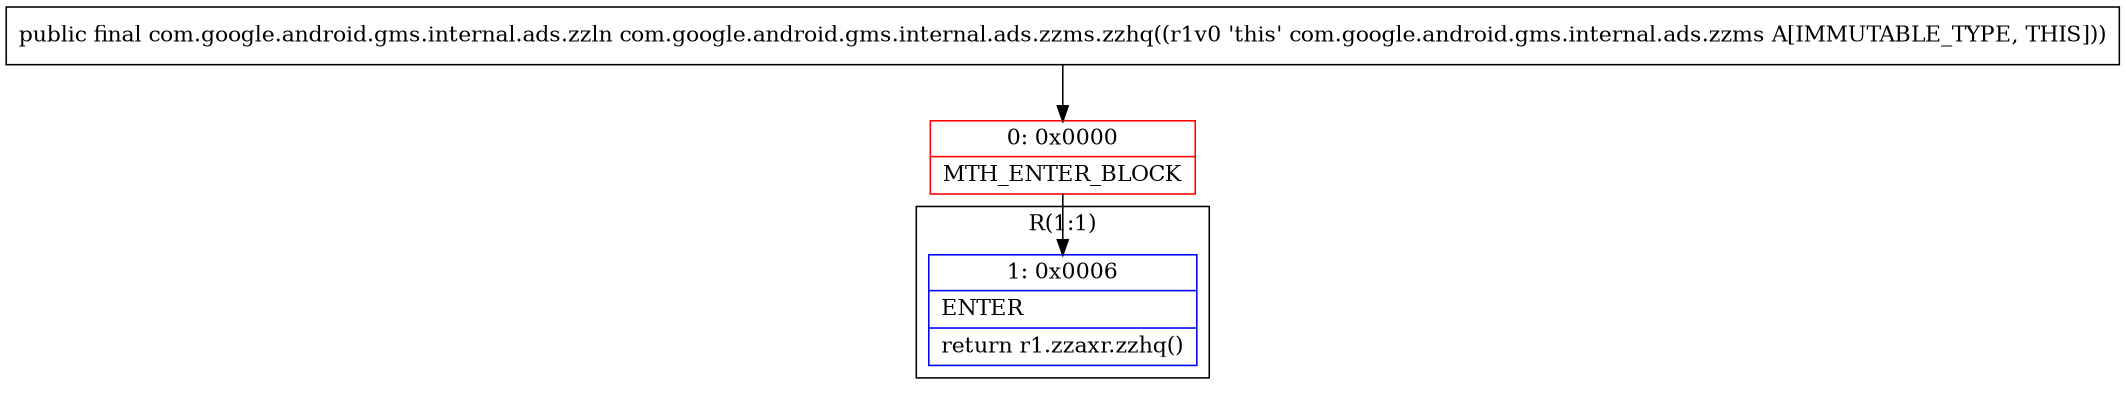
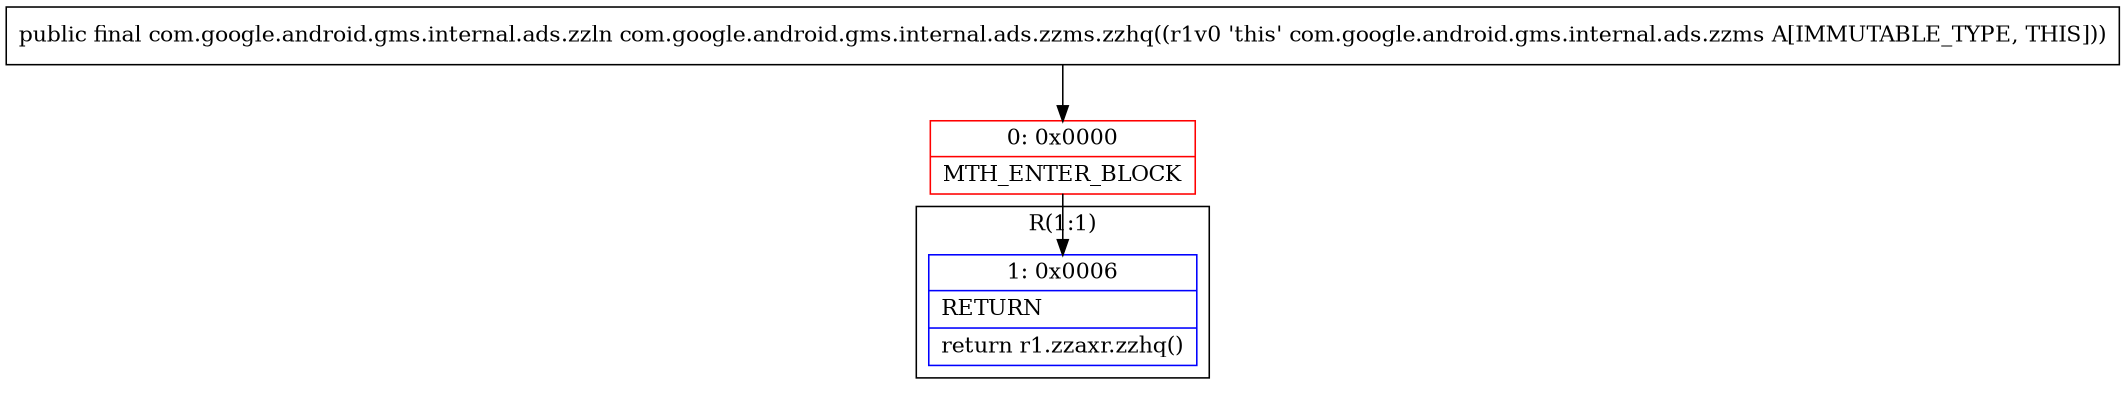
(983, 309) -> (992, 309)
